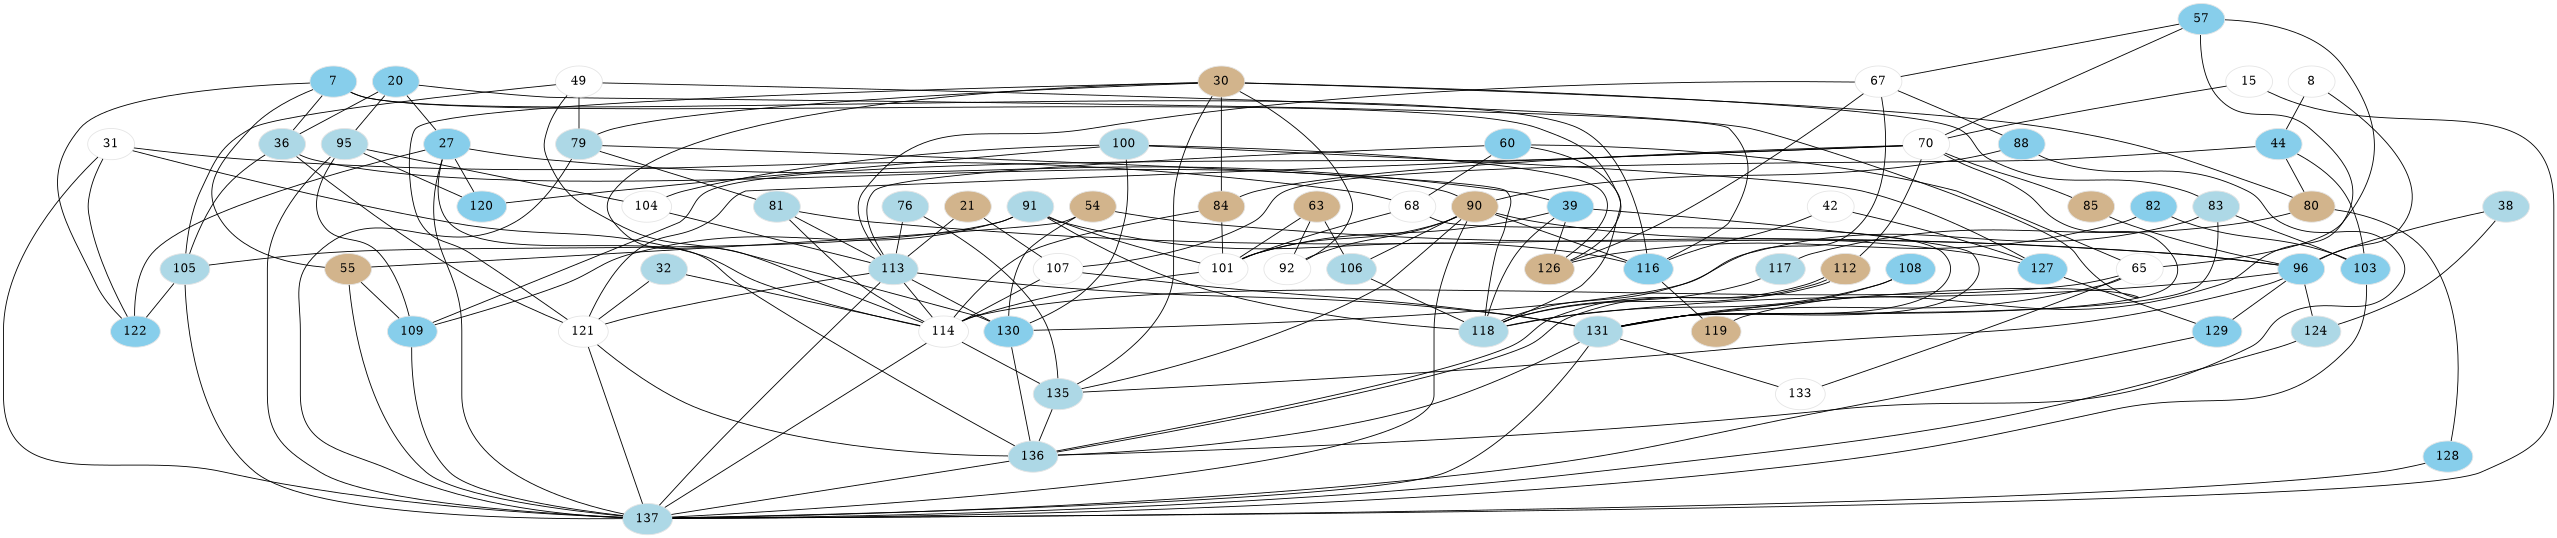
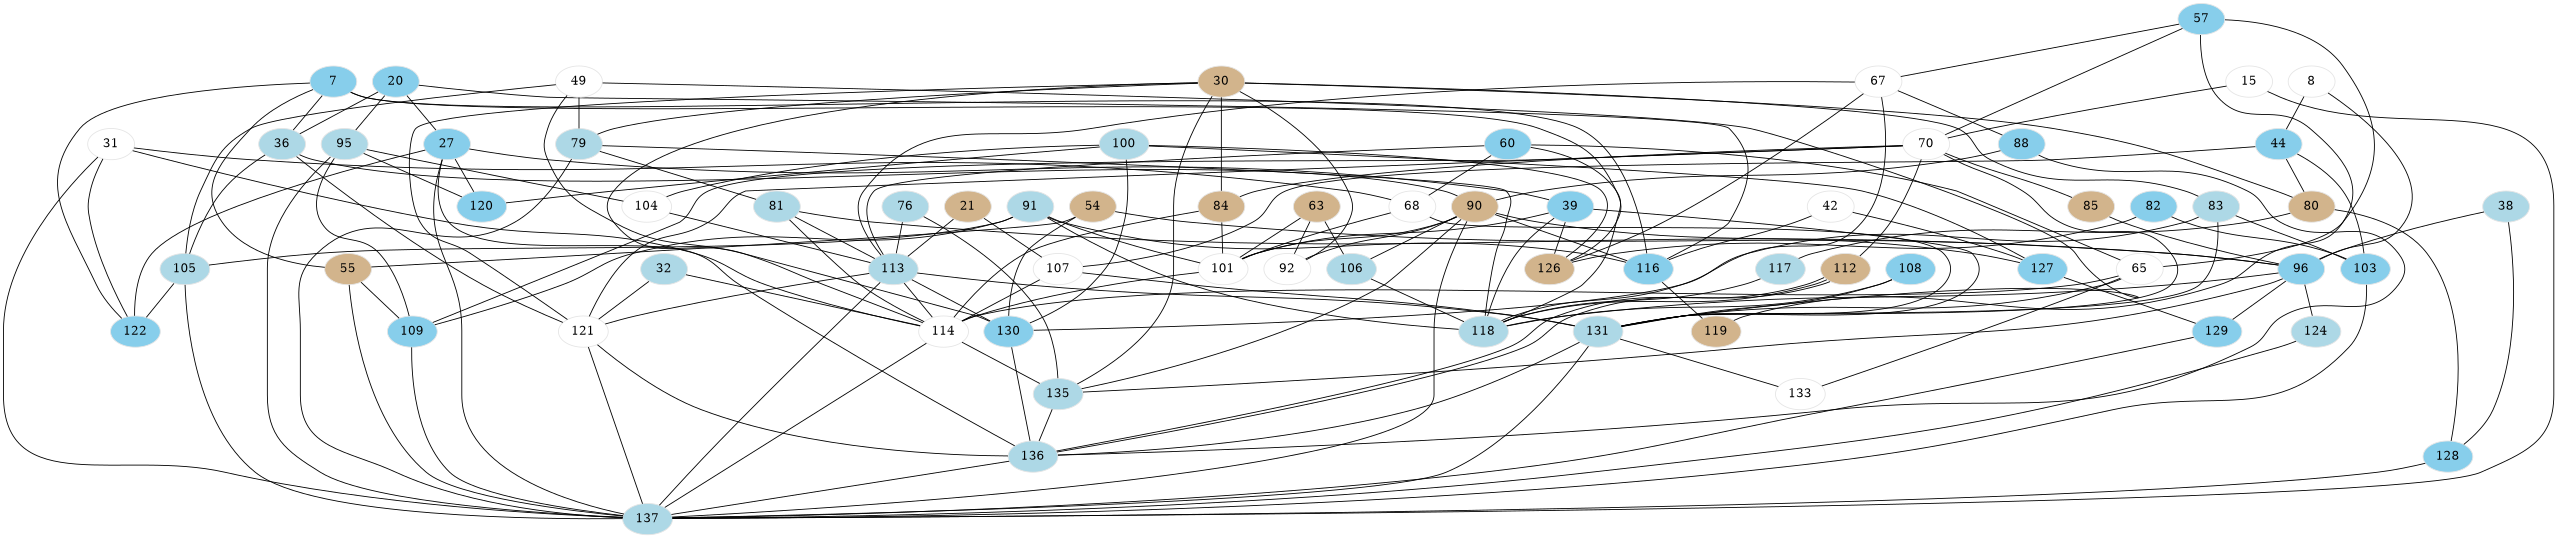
(2425, 286) -> (2511, 340)
